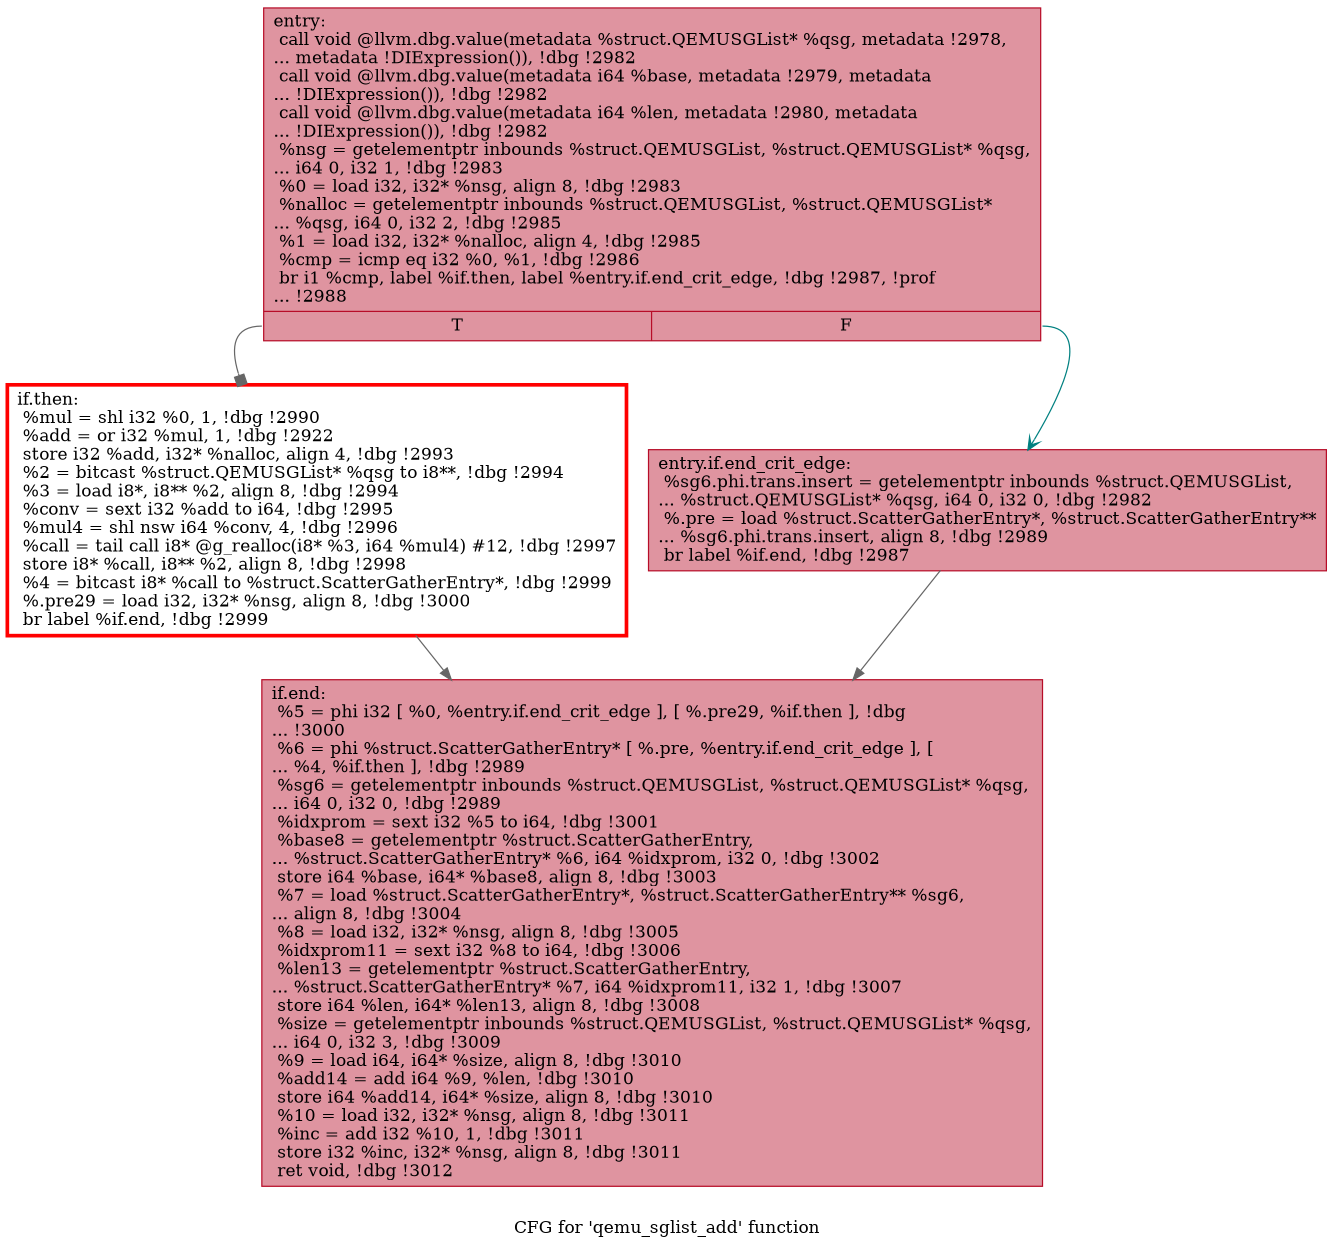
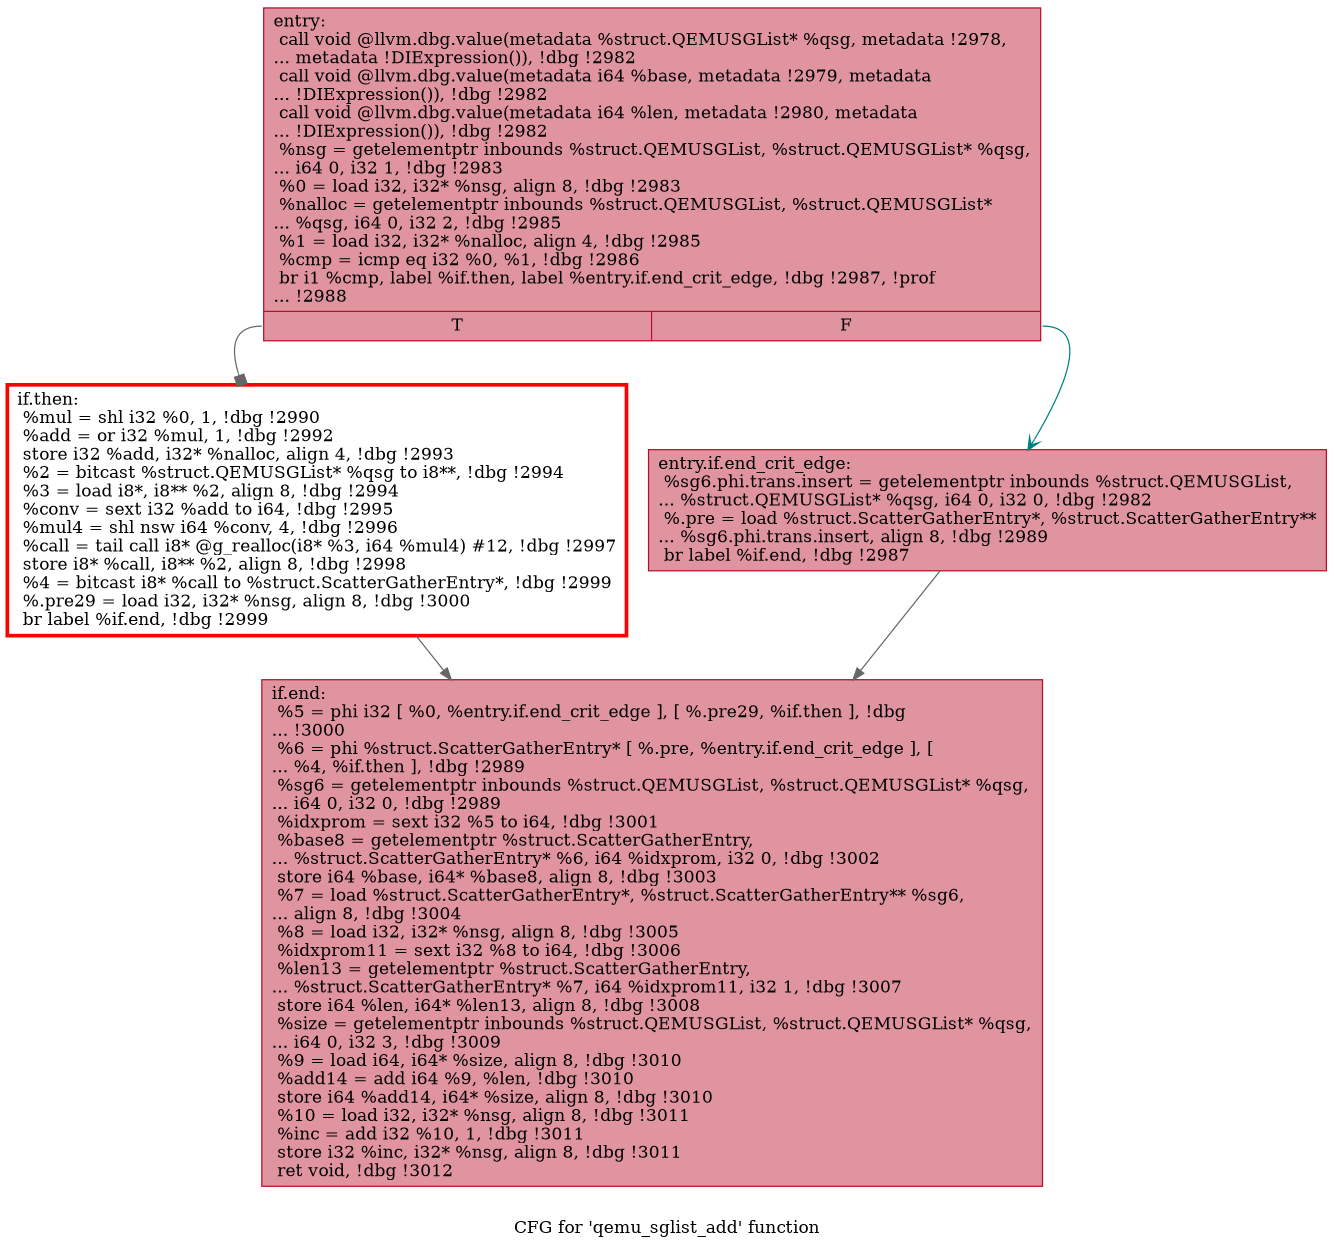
(176, 436) -> (176, 436)
